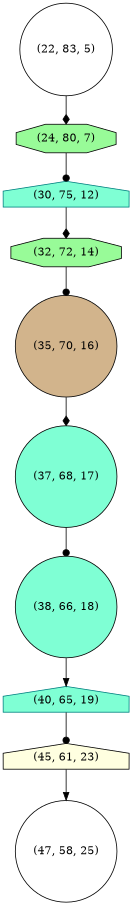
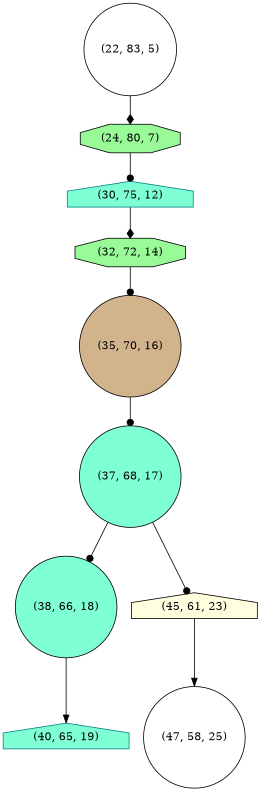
(66, 407) -> (130, 408)
(66, 725) -> (169, 555)
